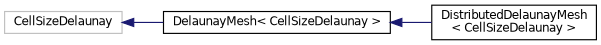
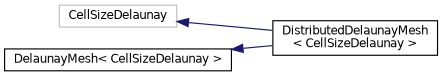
(149, 22) -> (231, 27)
